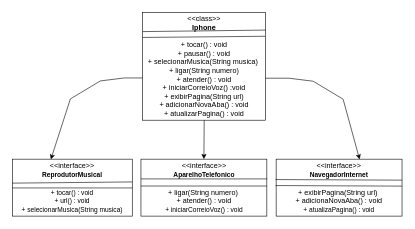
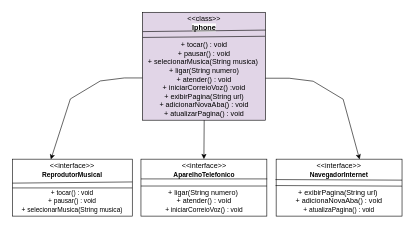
(204, 66) -> (204, 66)
(72, 188) -> (72, 188)
